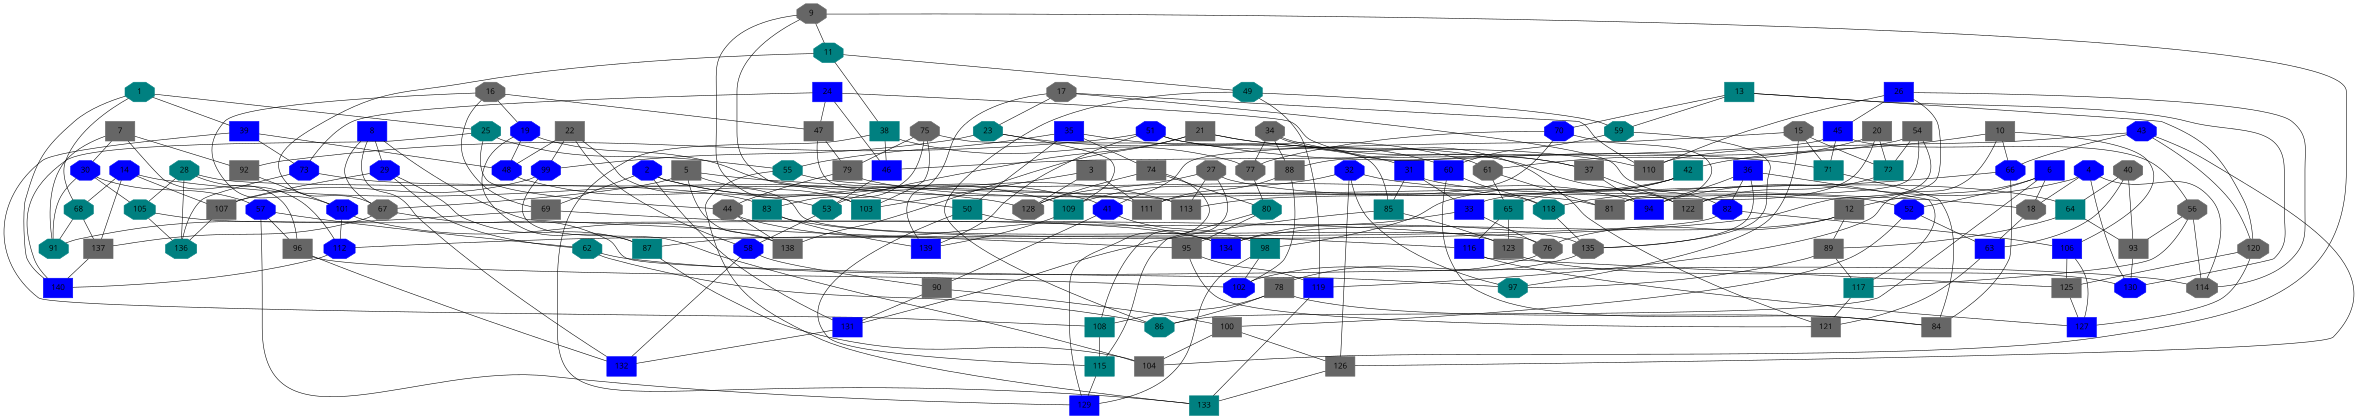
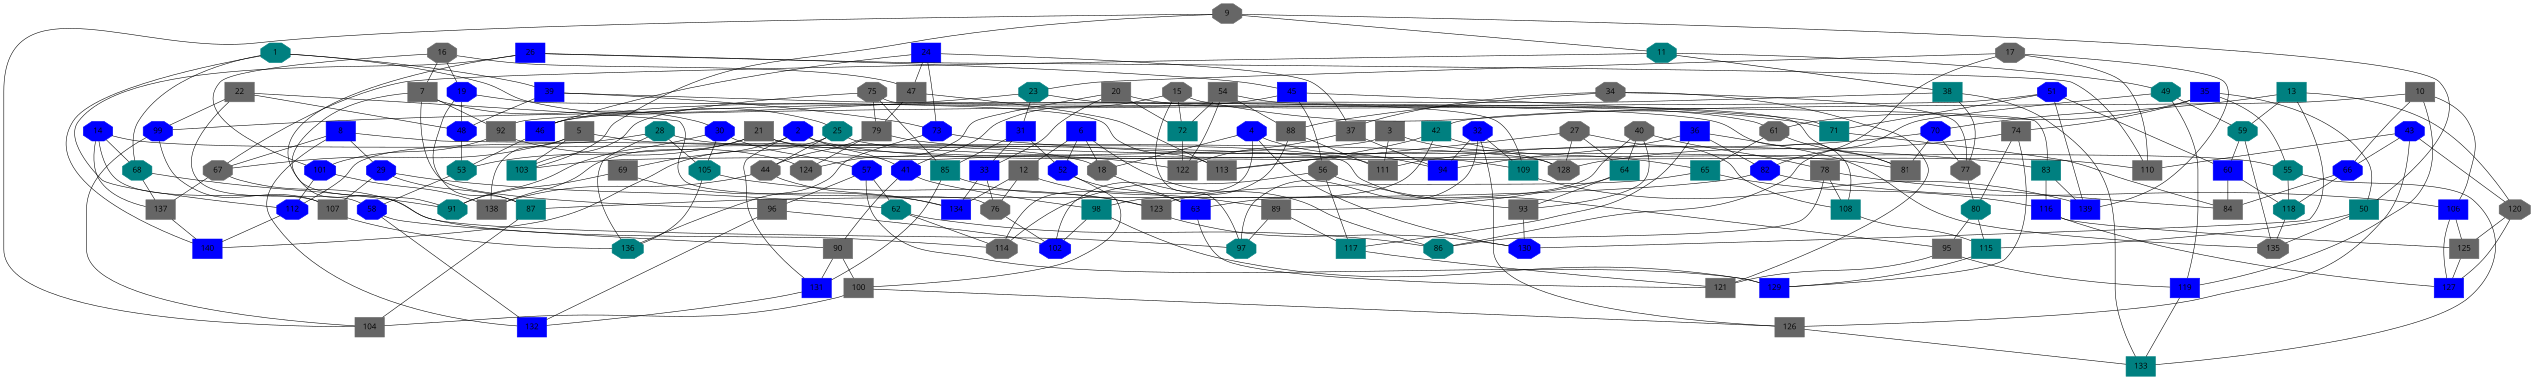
(469, 168) -> (431, 75)
none -> (806, 170)
(1435, 268) -> (1732, 151)
